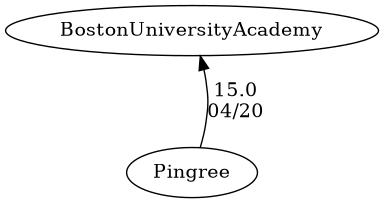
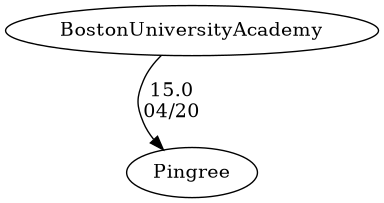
(208, 109) -> (139, 96)
